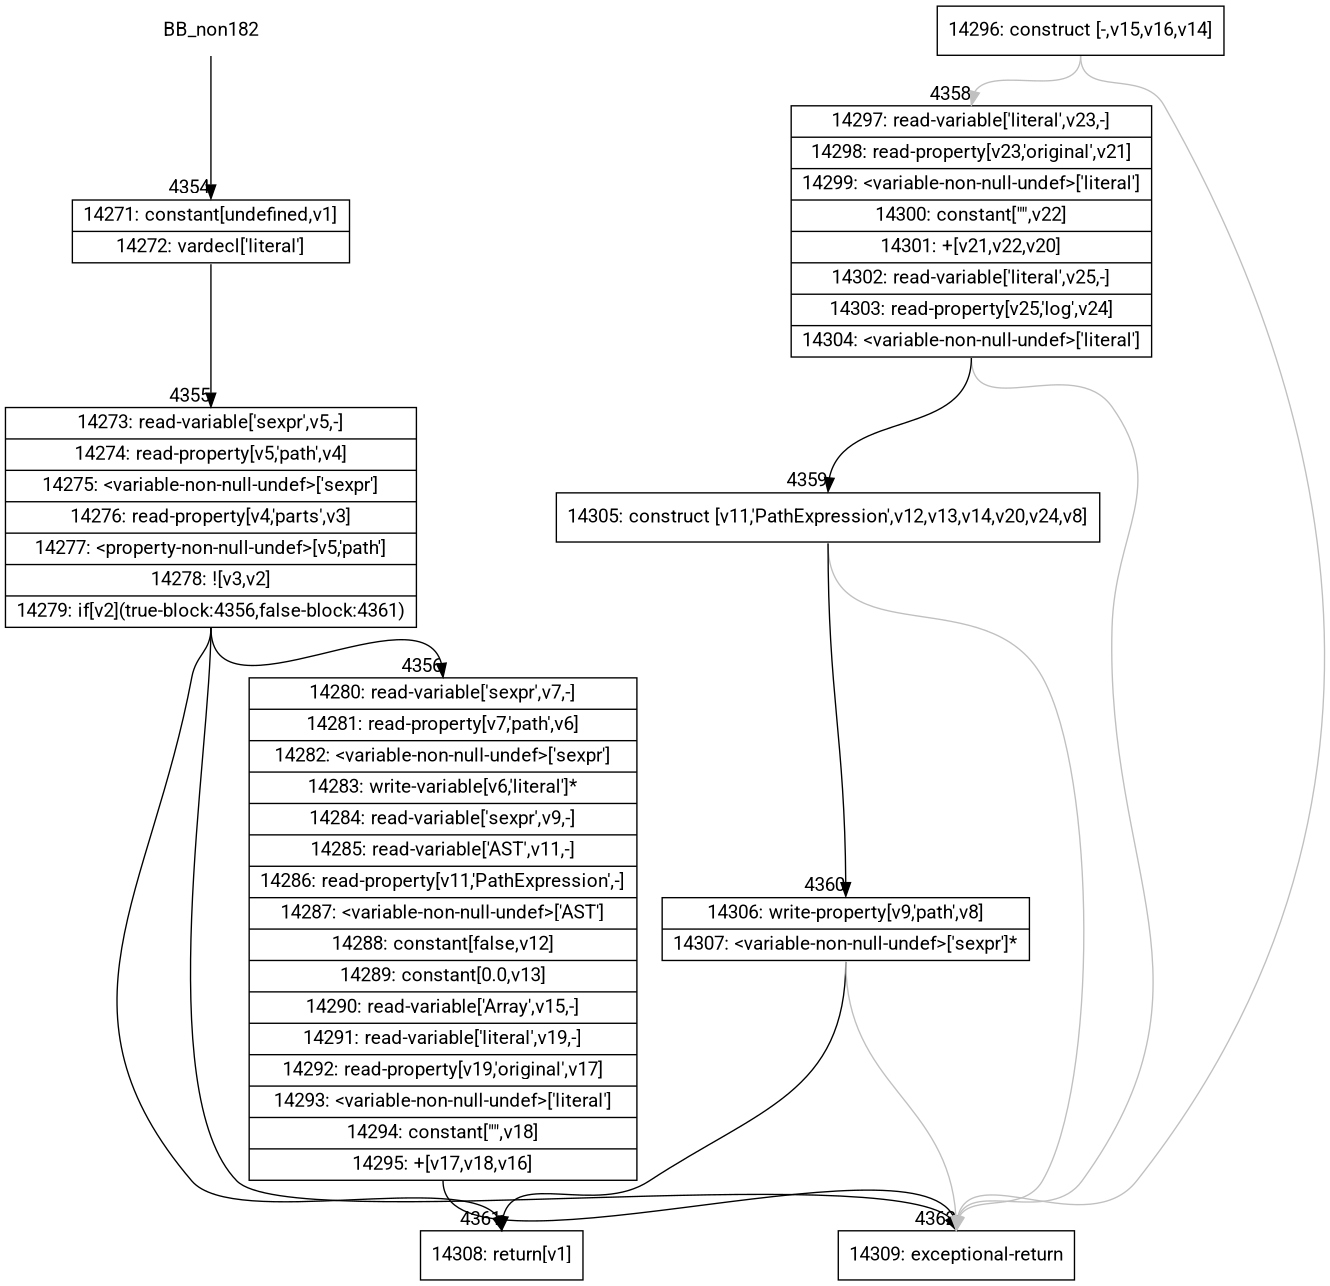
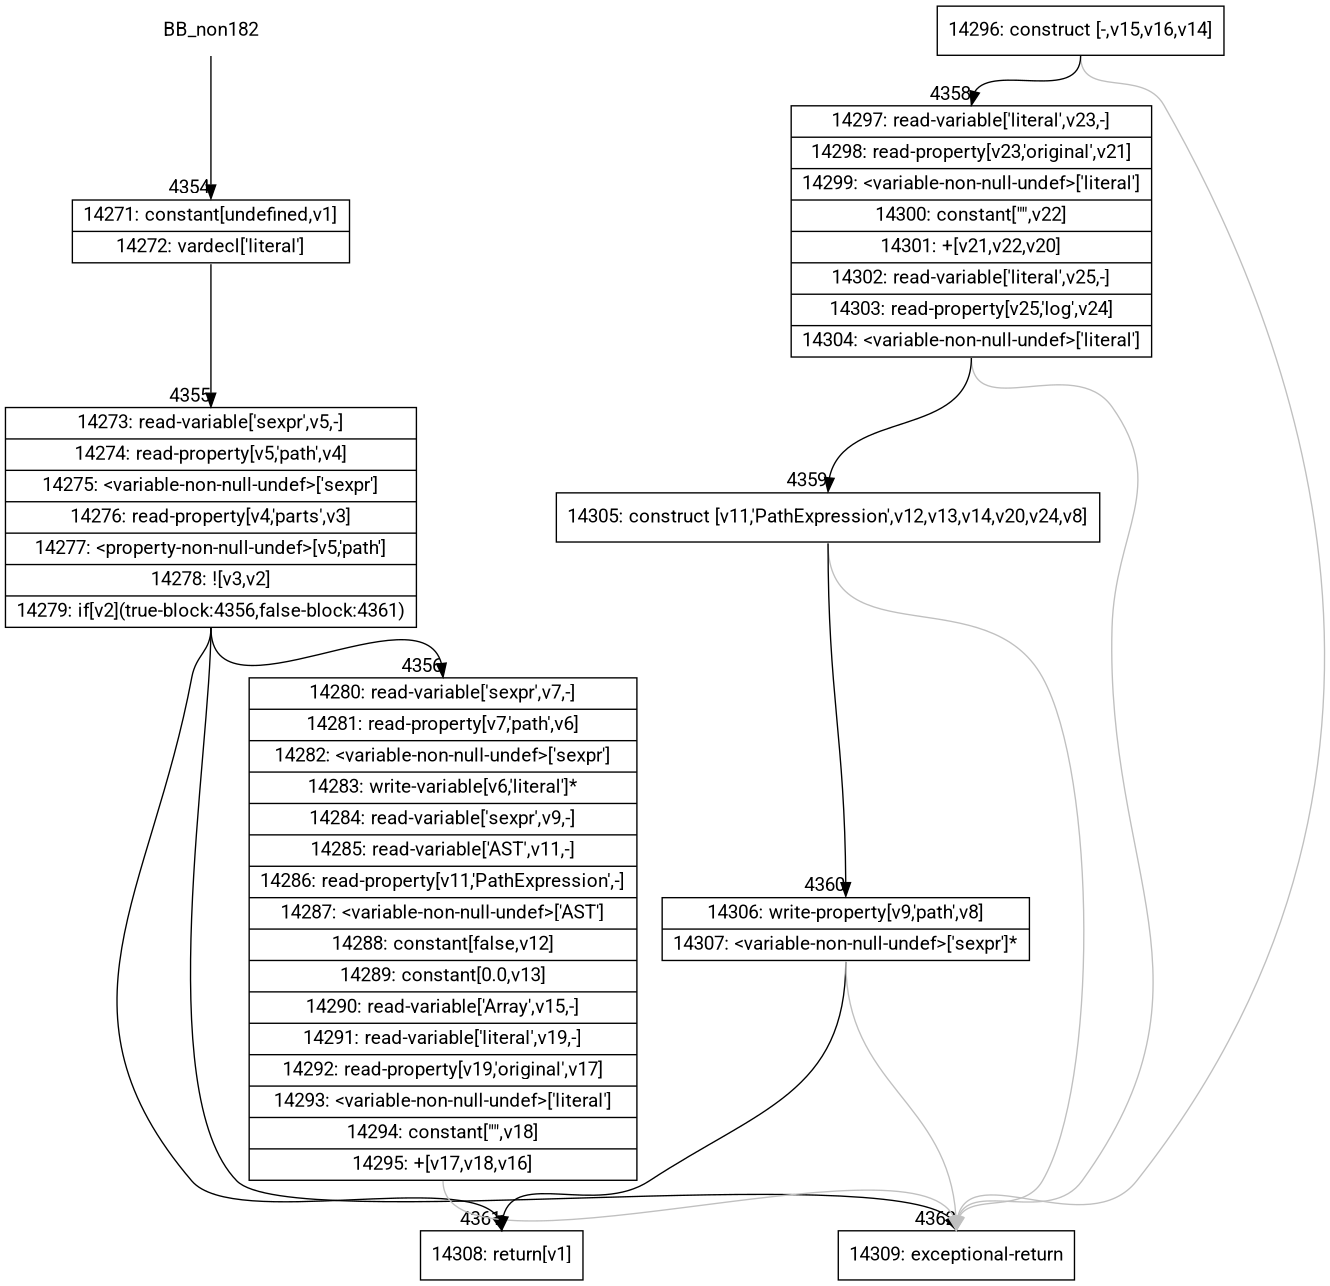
(1033, 81) -> (1033, 81)
(693, 1206) -> (693, 1206)
